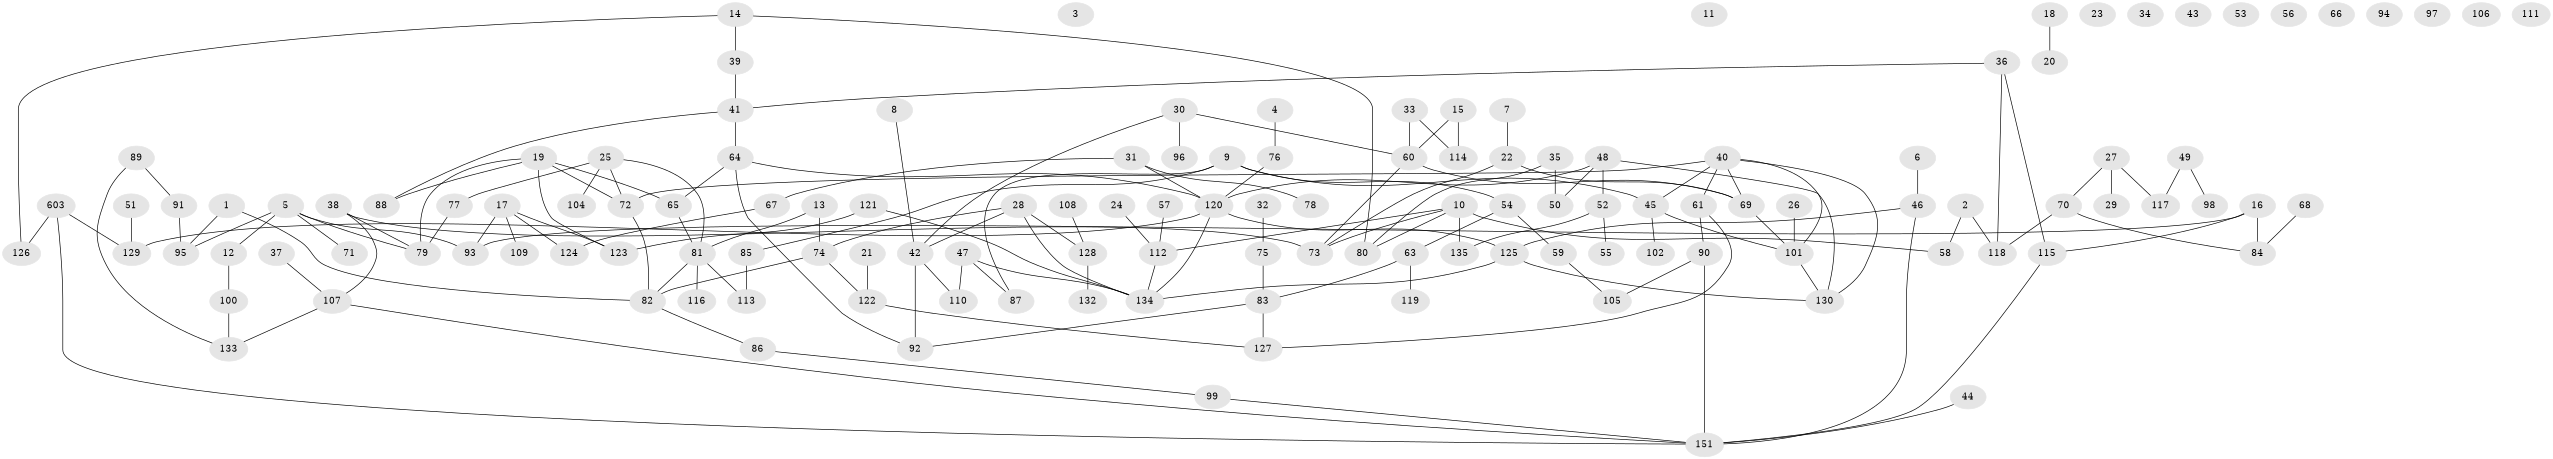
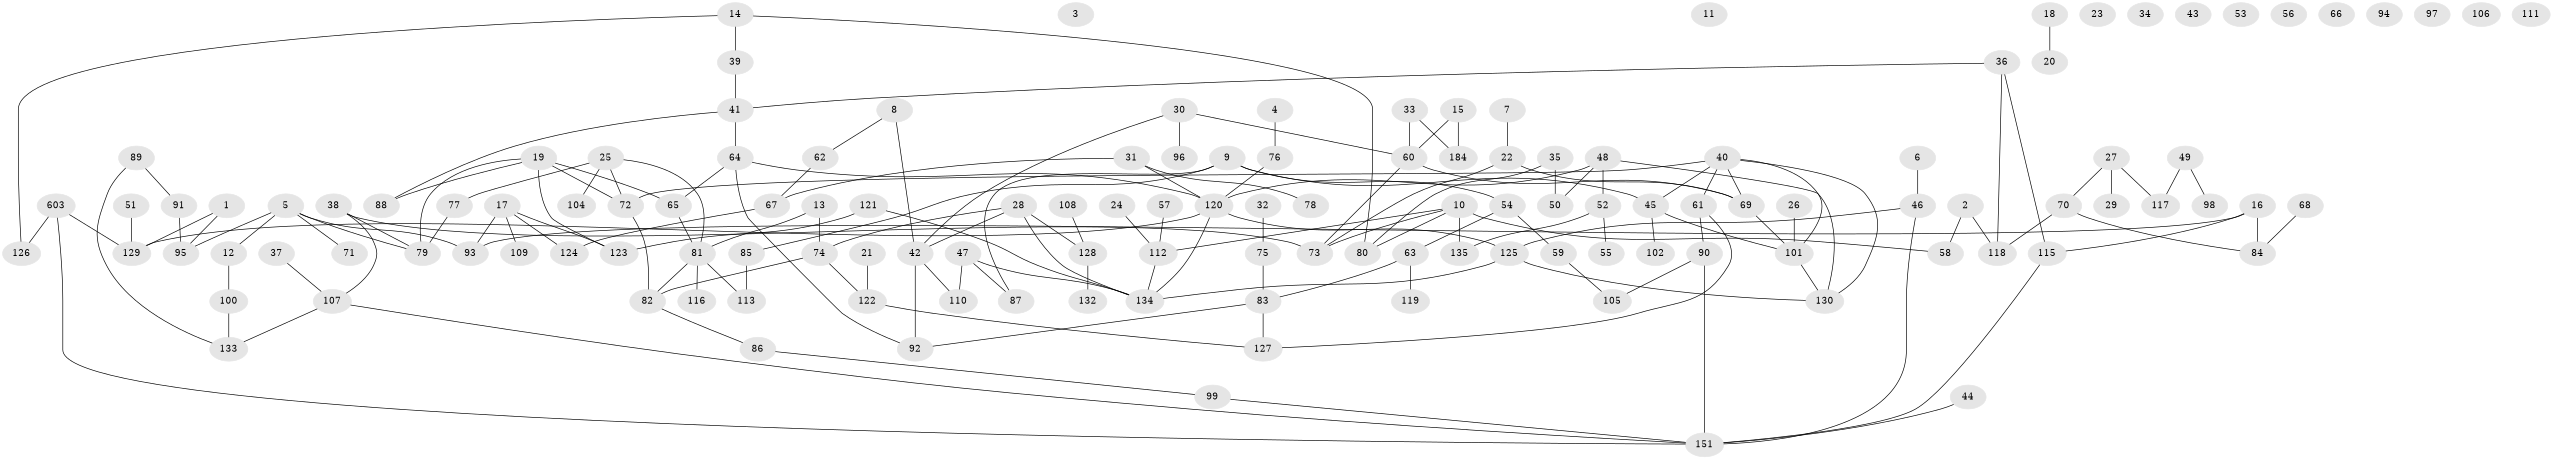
none -> (820, 158)
(1458, 158) -> (1458, 158)
(426, 287) -> (185, 227)
